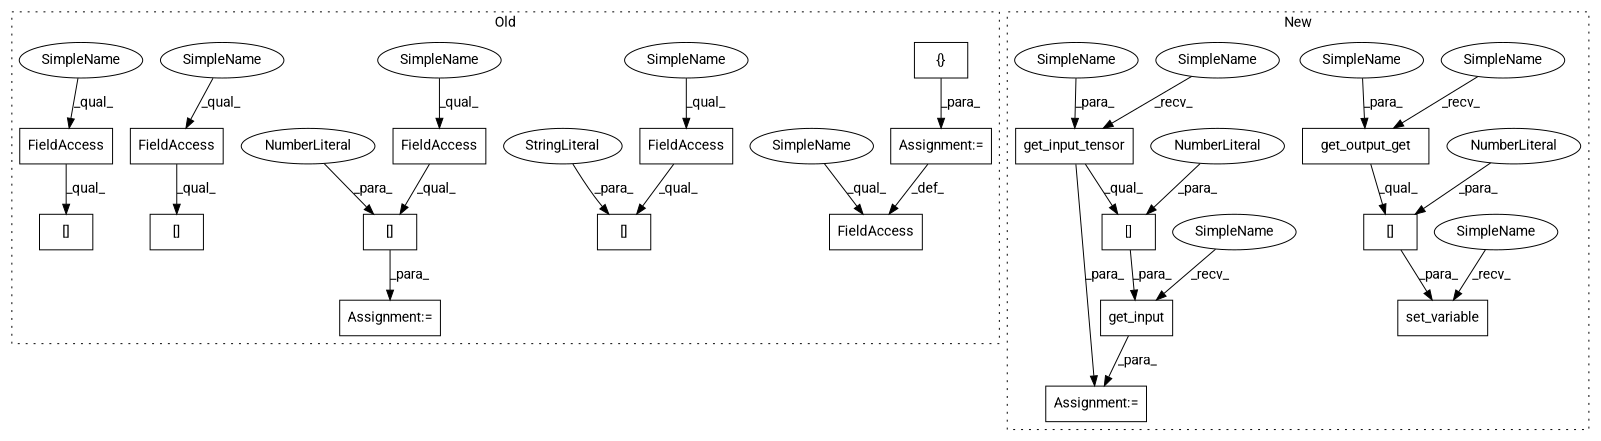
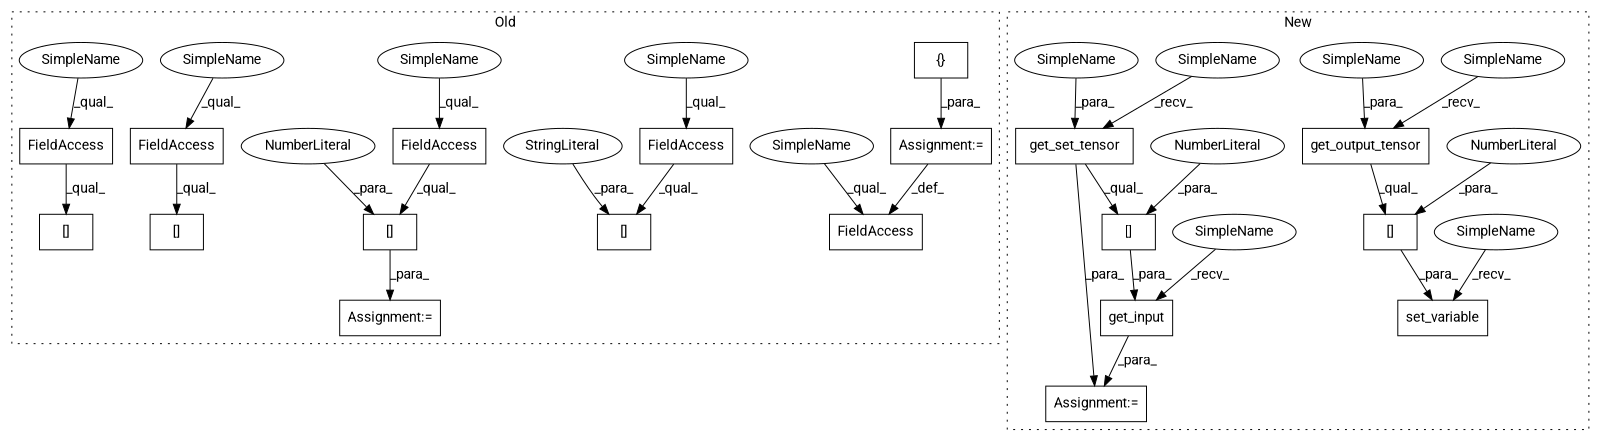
(1074, 146) -> (1074, 146)
(1366, 146) -> (1366, 146)
